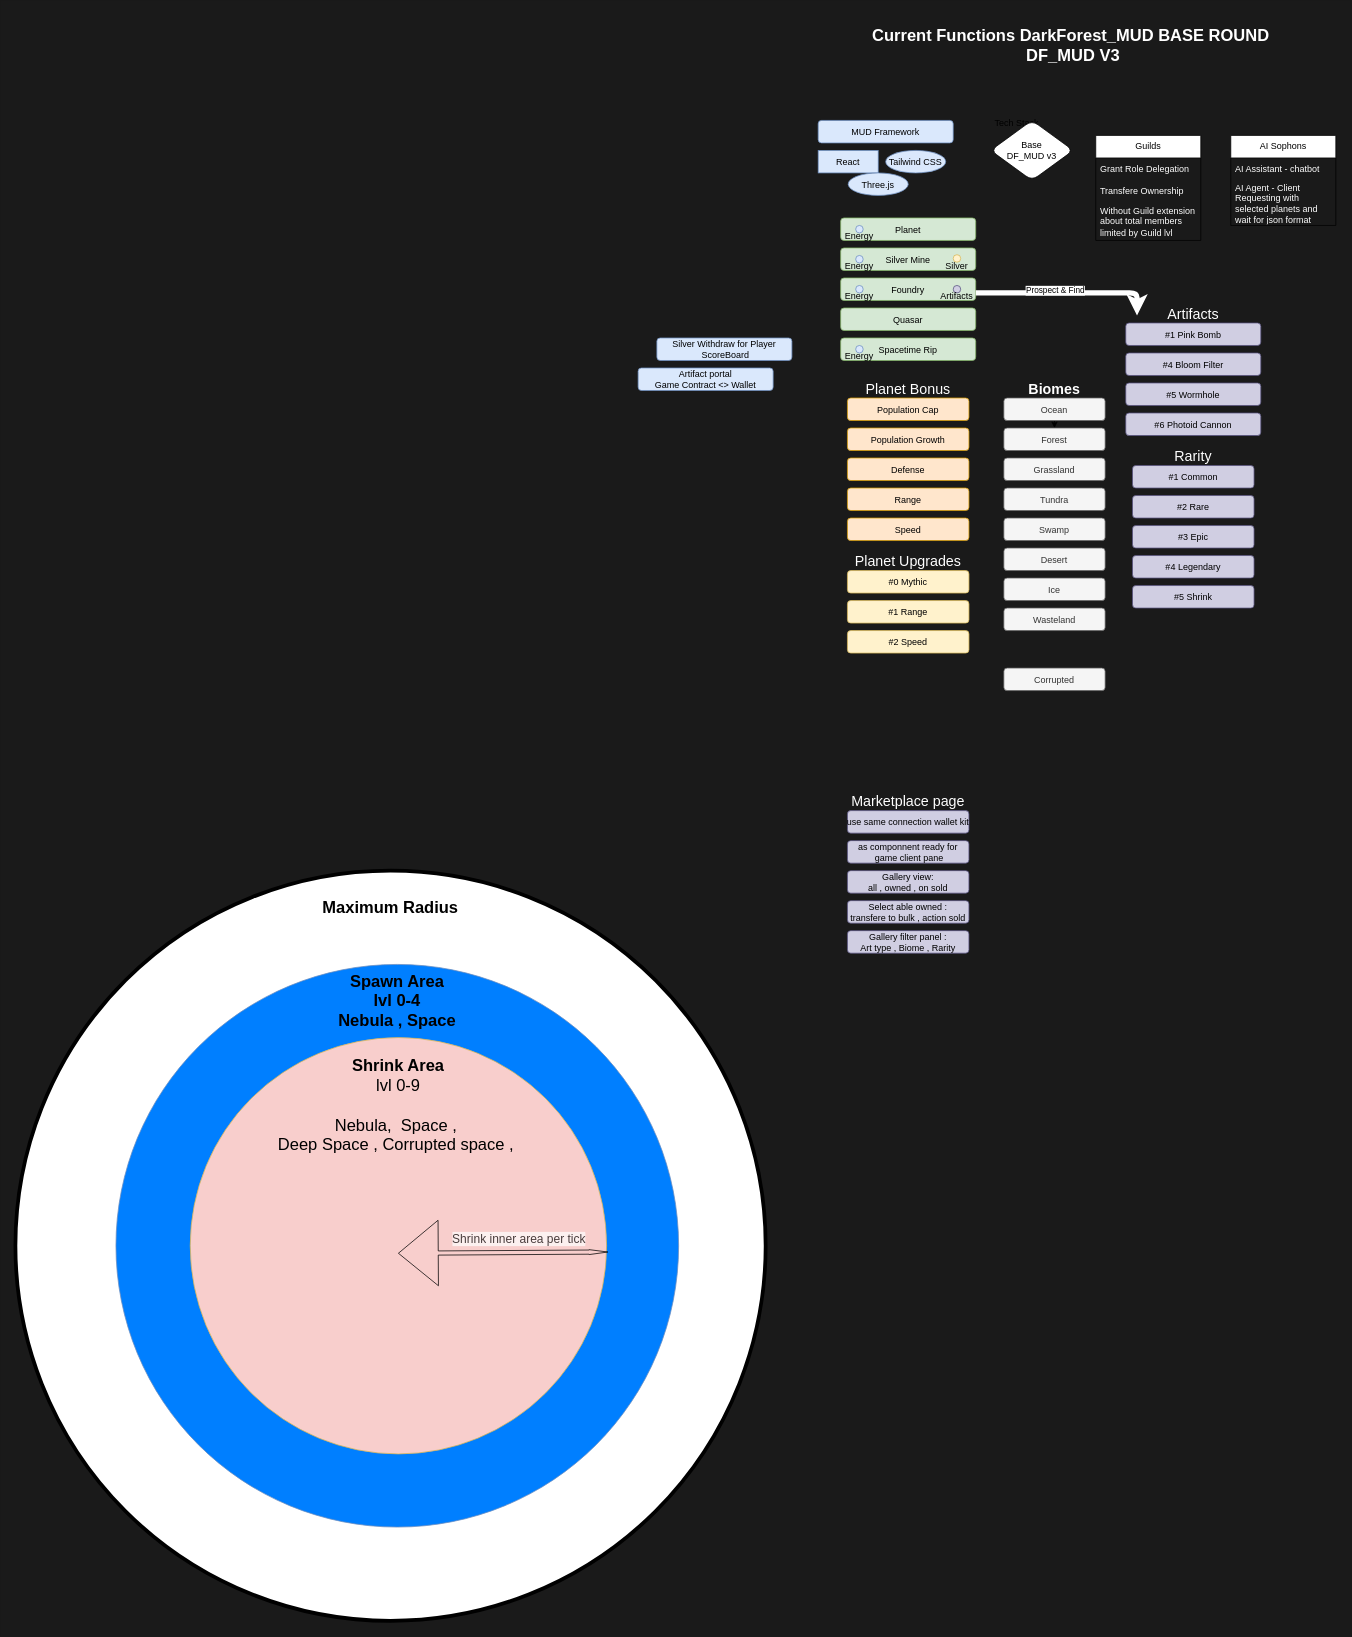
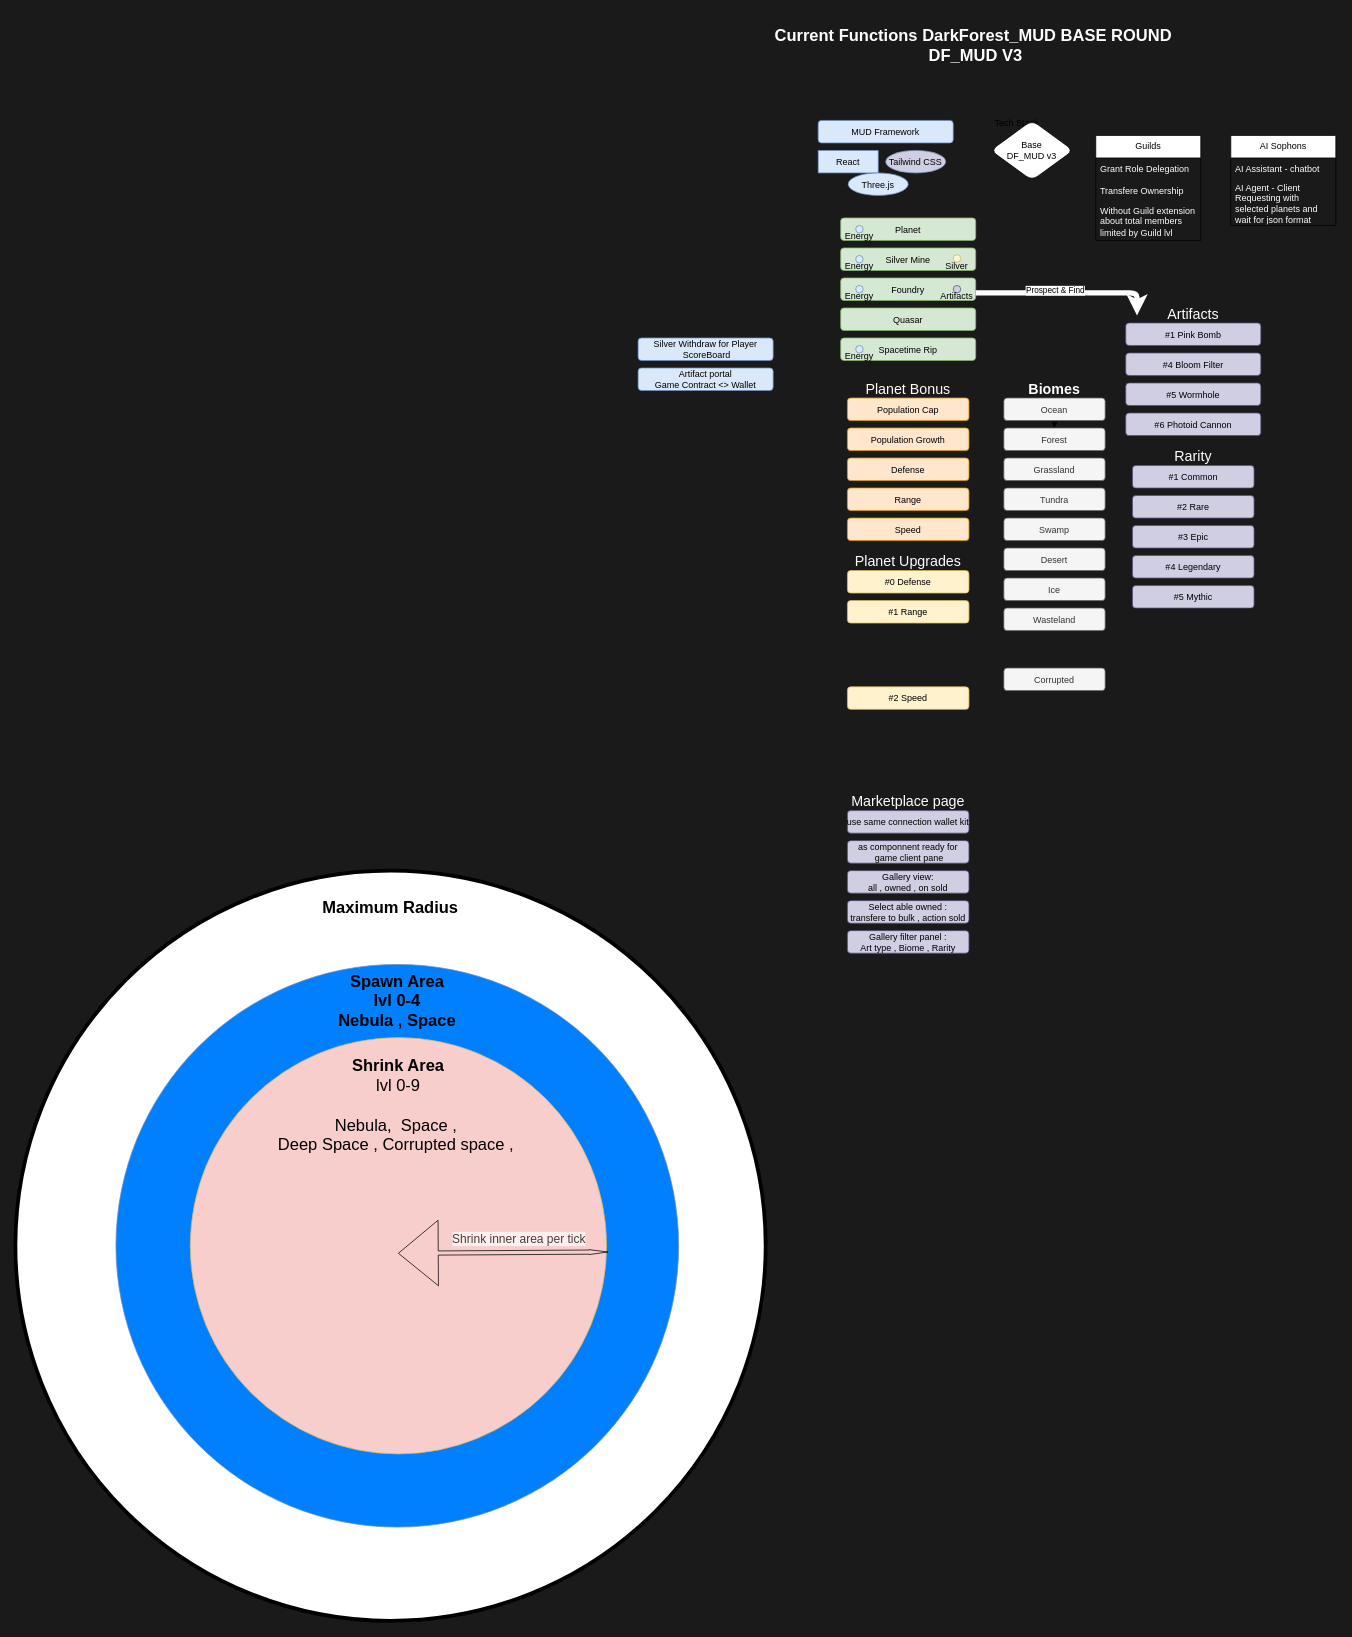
(1073, 45) -> (975, 45)
(915, 162) -> (915, 162)
(724, 349) -> (705, 349)
(908, 582) -> (908, 582)
(1193, 597) -> (1193, 597)
(908, 642) -> (908, 698)
